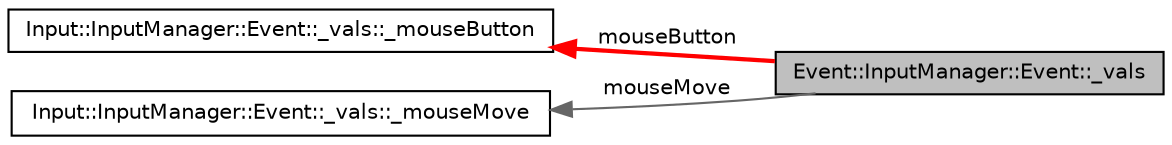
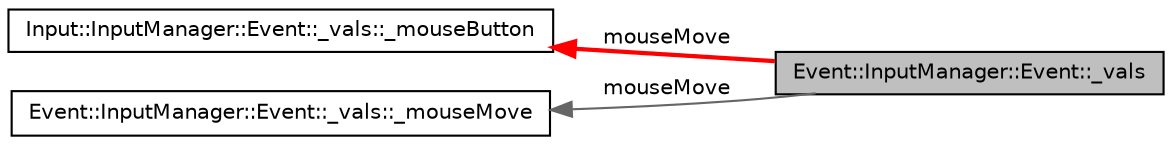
(664, 38) -> (664, 38)
(281, 113) -> (281, 113)
